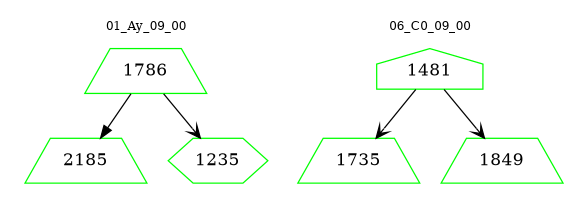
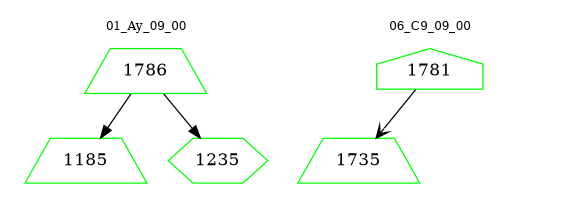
(430, 27) -> (430, 27)
(430, 71) -> (430, 71)
(178, 111) -> (178, 111)
(86, 161) -> (86, 161)
(502, 161) -> none
